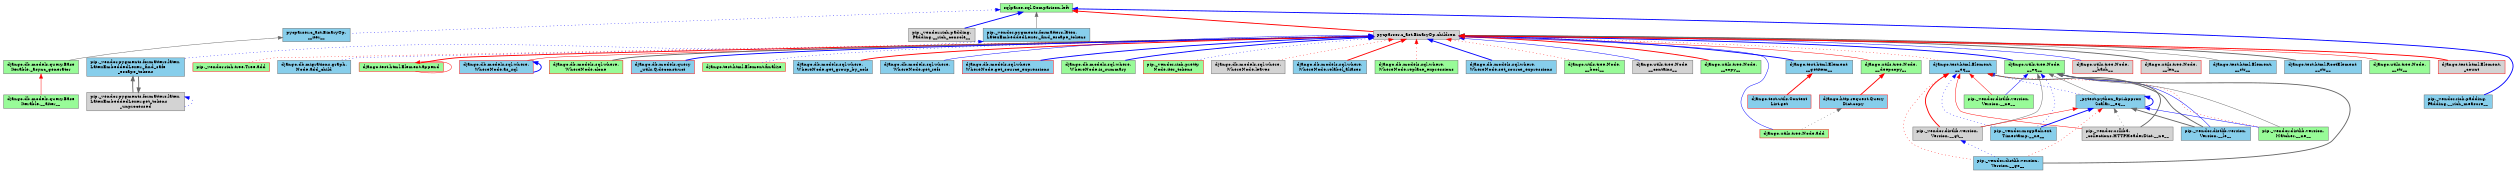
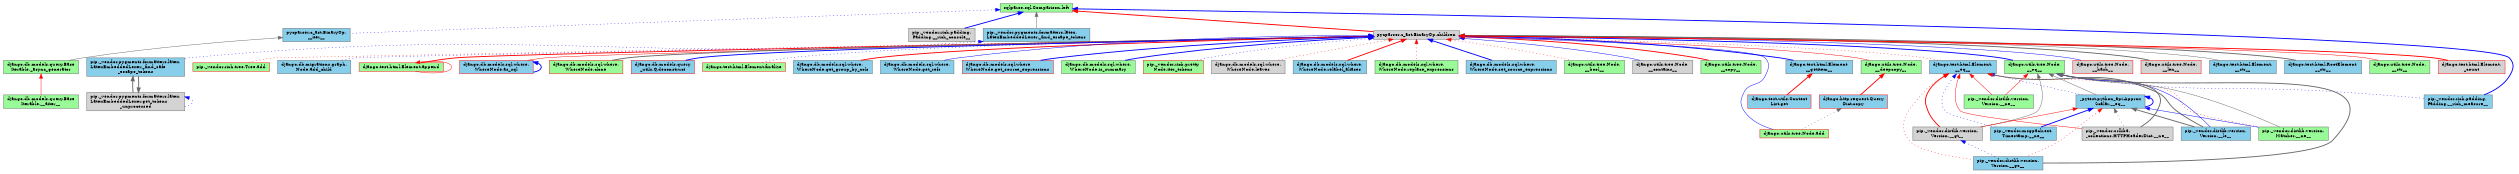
(2015, 86) -> (2015, 86)
(2055, 104) -> (2242, 89)
